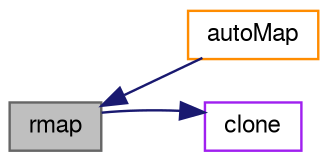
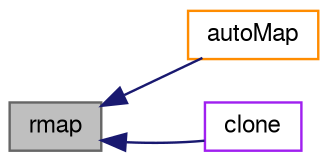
(141, 110) -> (165, 143)
